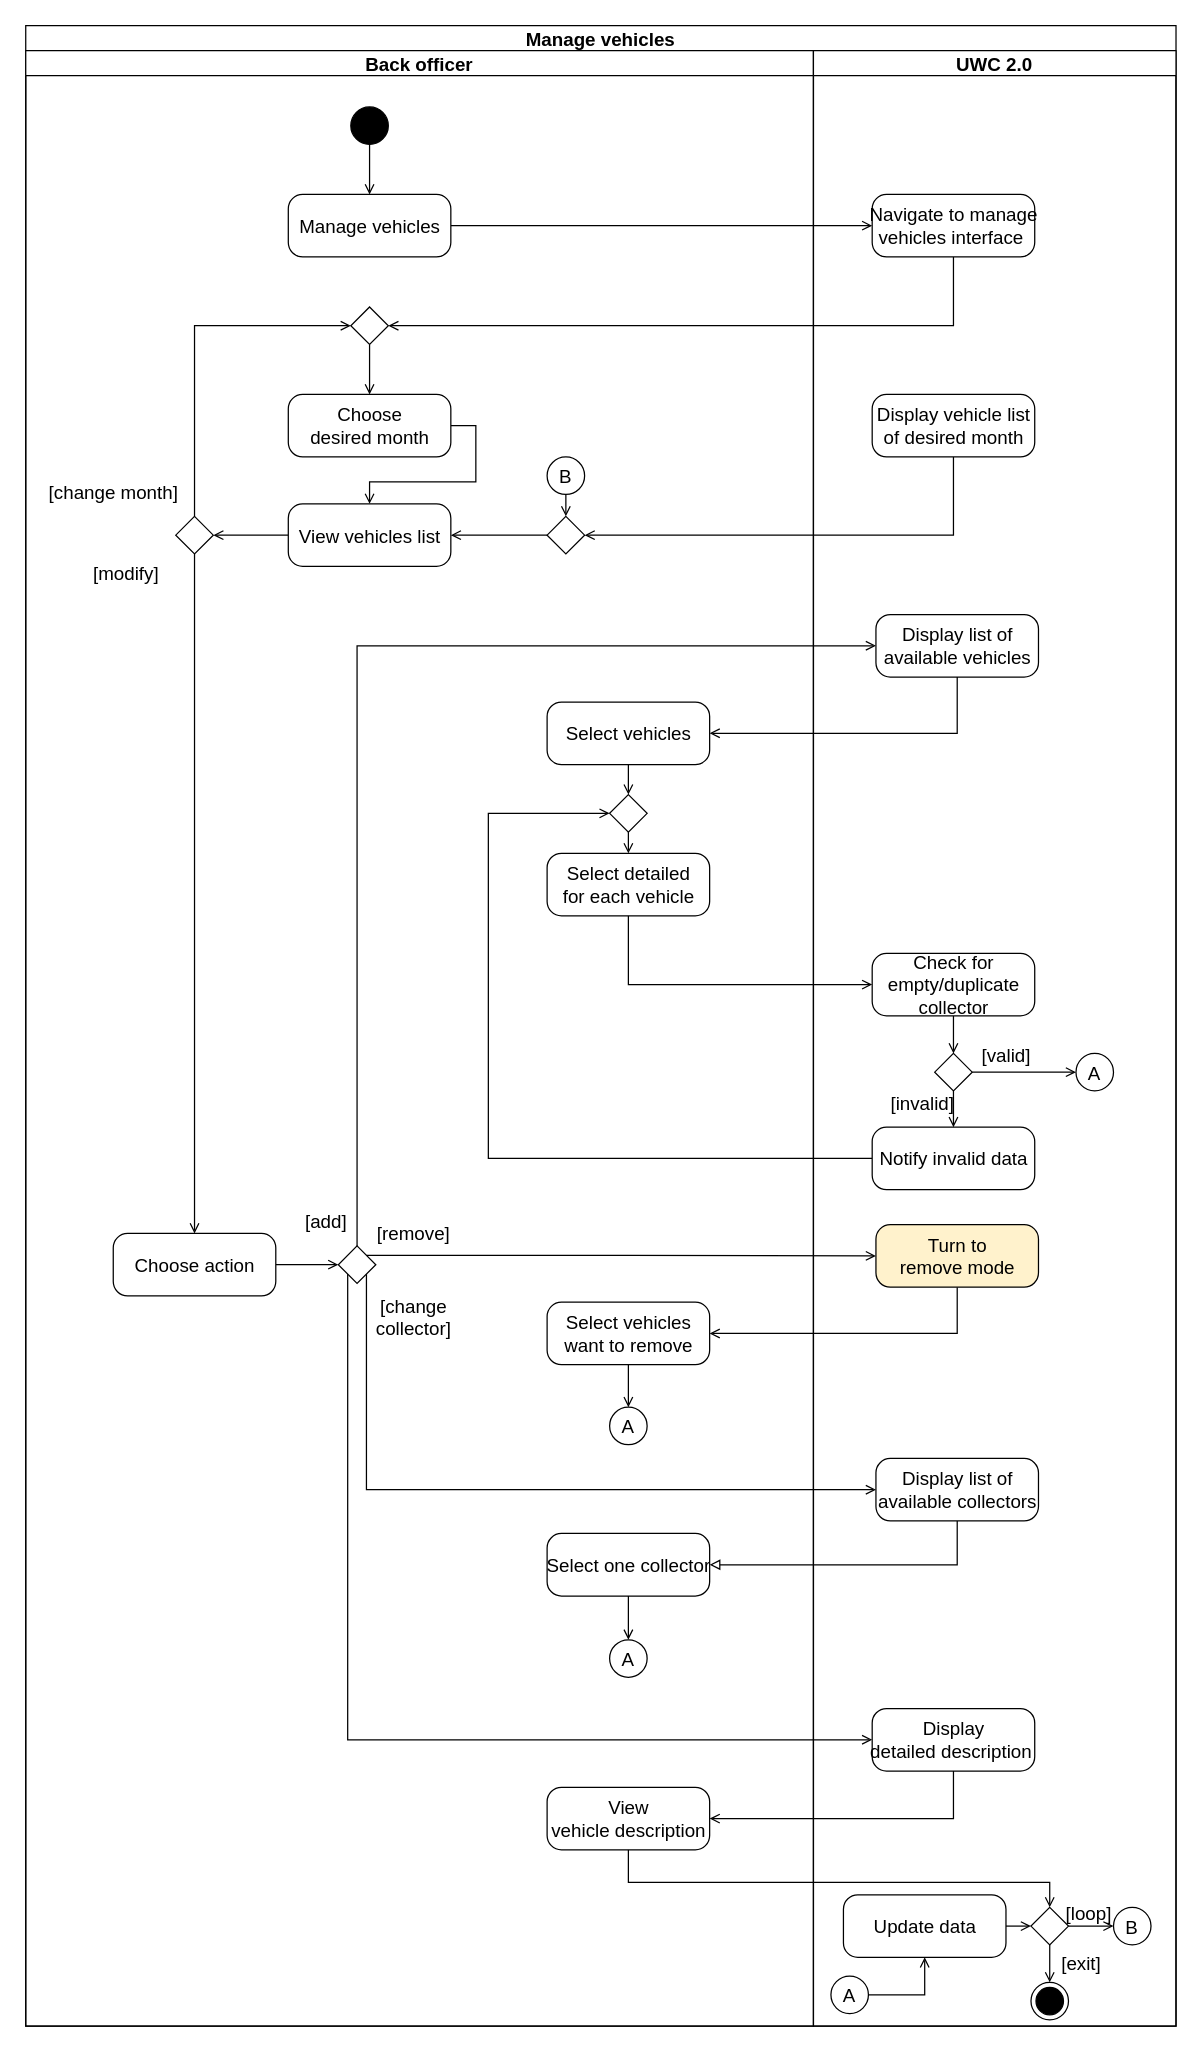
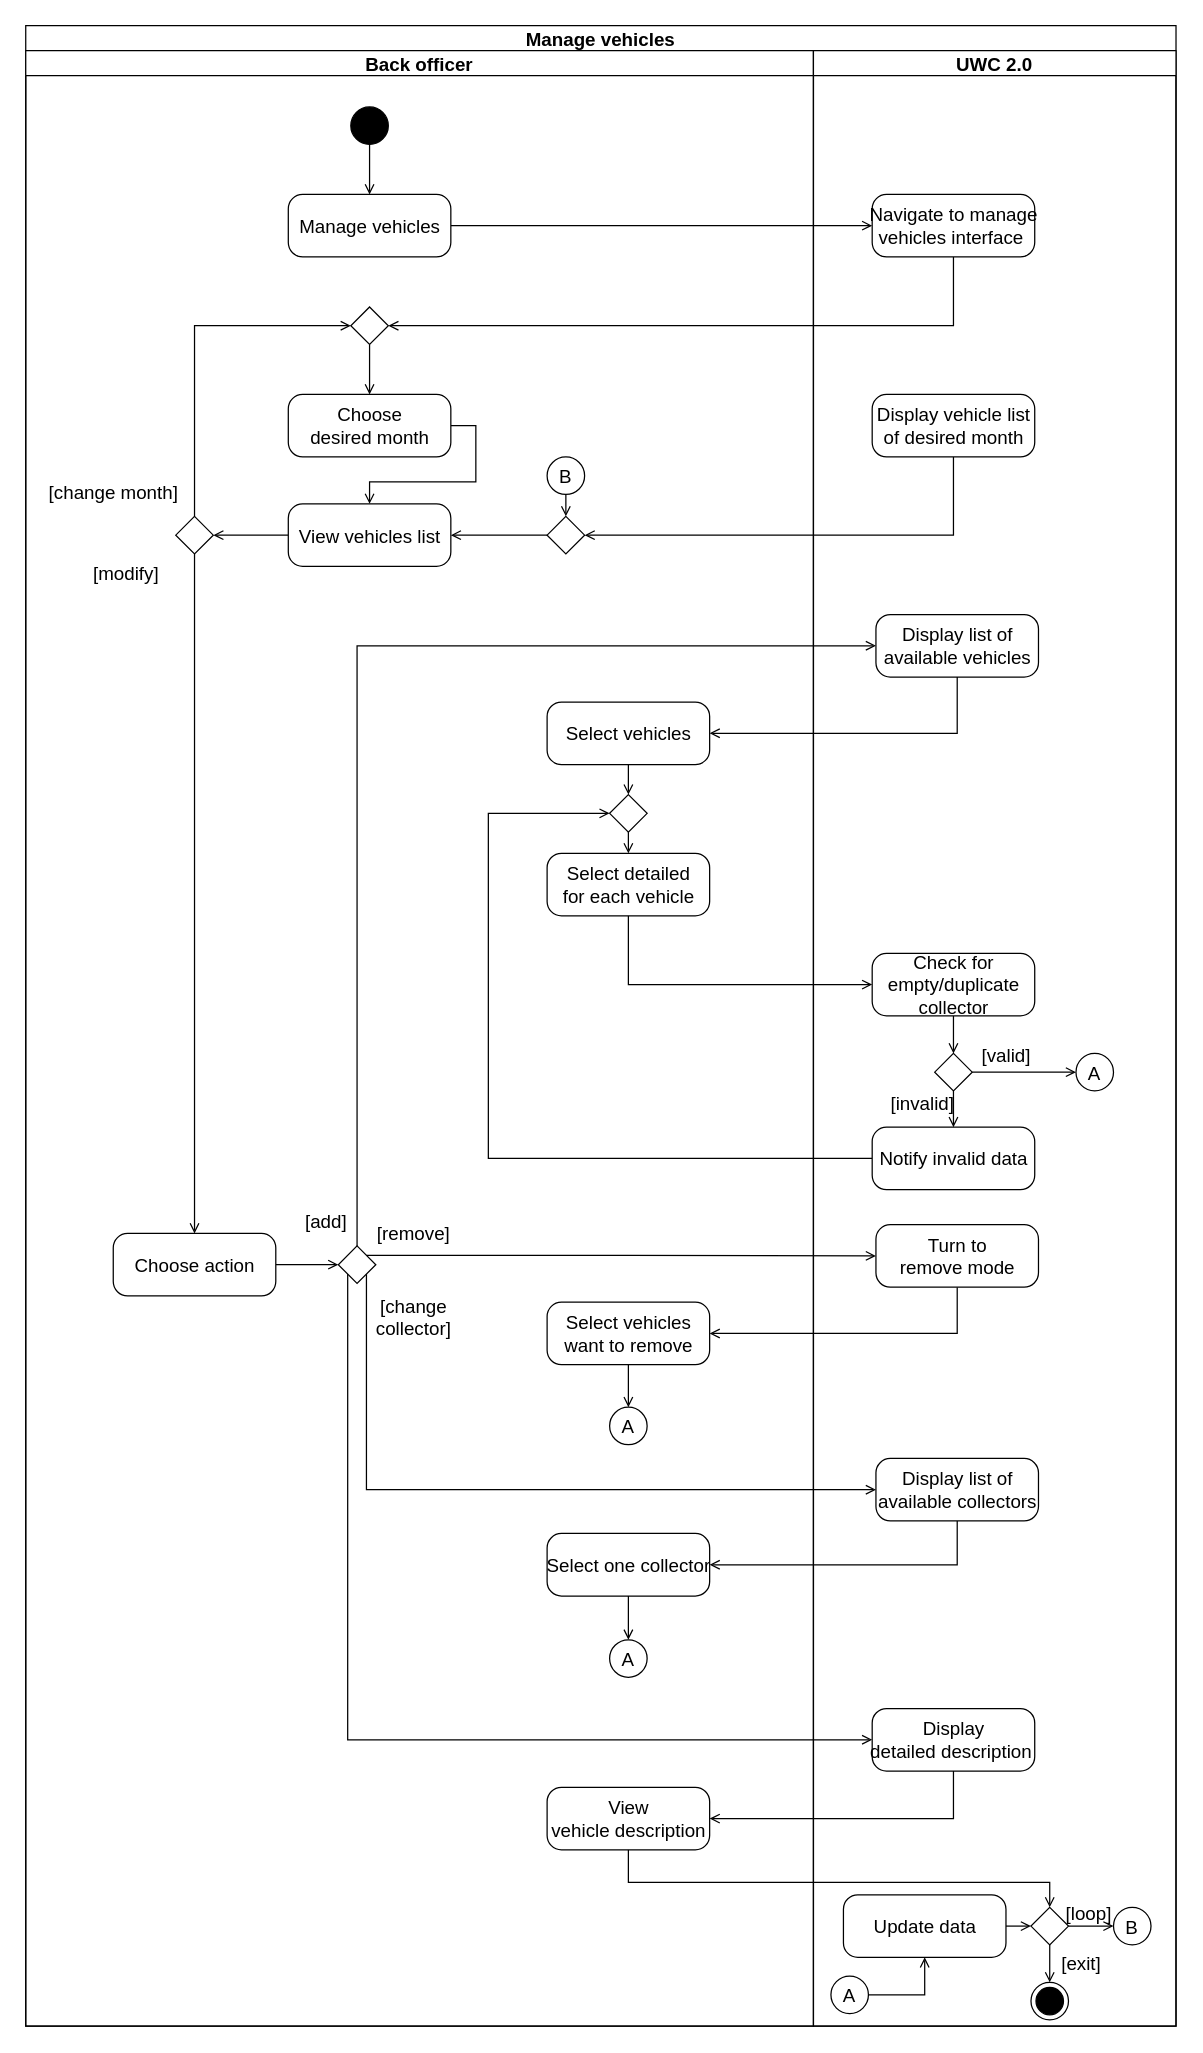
(957, 1256) -> (957, 1256)
(721, 1564) -> (717, 1564)
